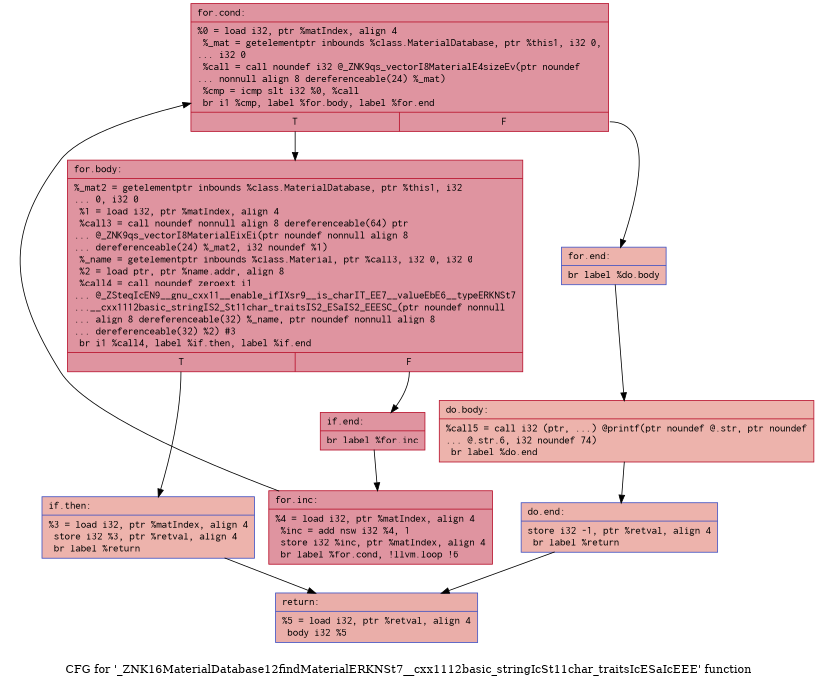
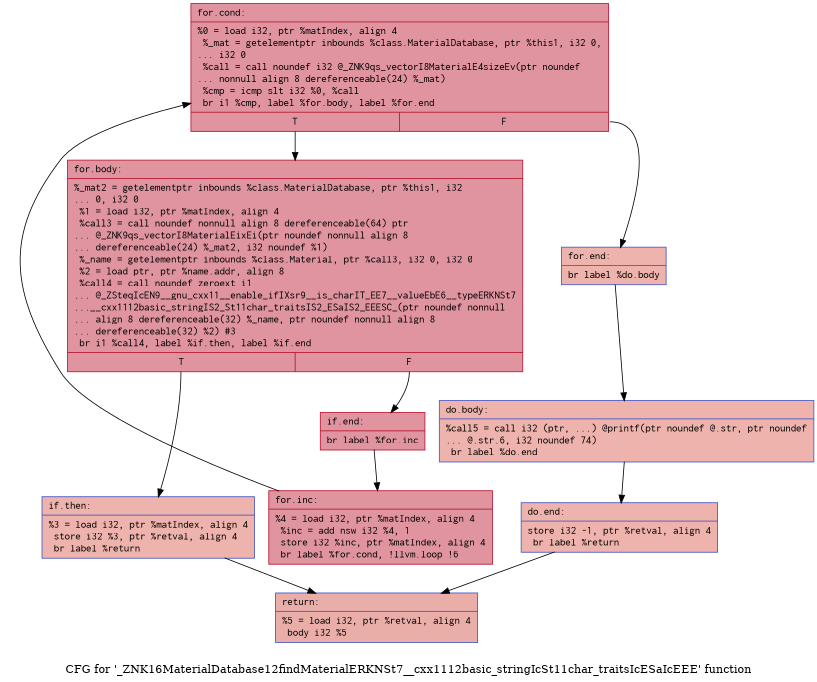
(627, 431) -> (627, 431)
